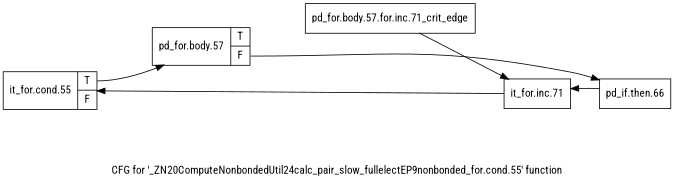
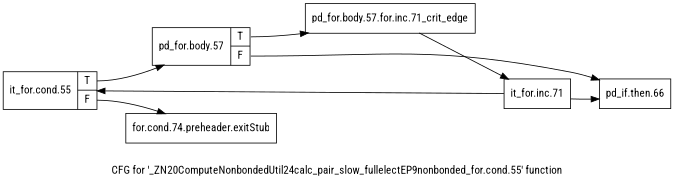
none -> (276, 36)
(589, 88) -> (581, 99)
none -> (201, 128)
